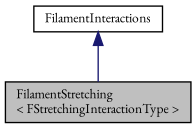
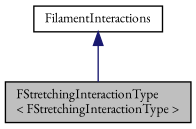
(98, 102) -> (98, 102)
